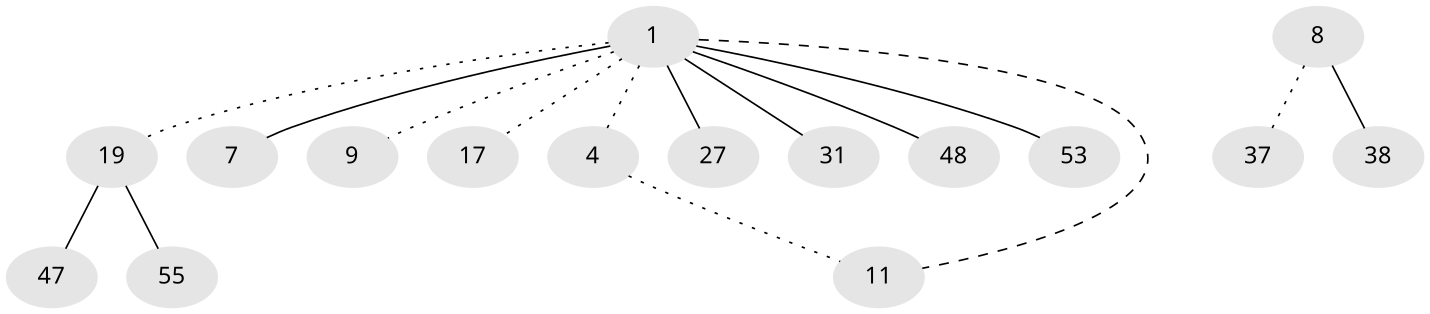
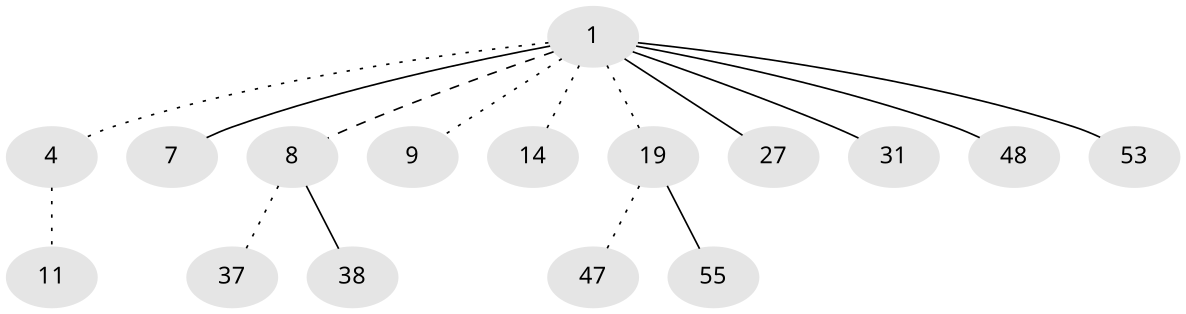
(1068, 90) -> (440, 93)
(473, 157) -> (533, 157)
(82, 217) -> (623, 217)
